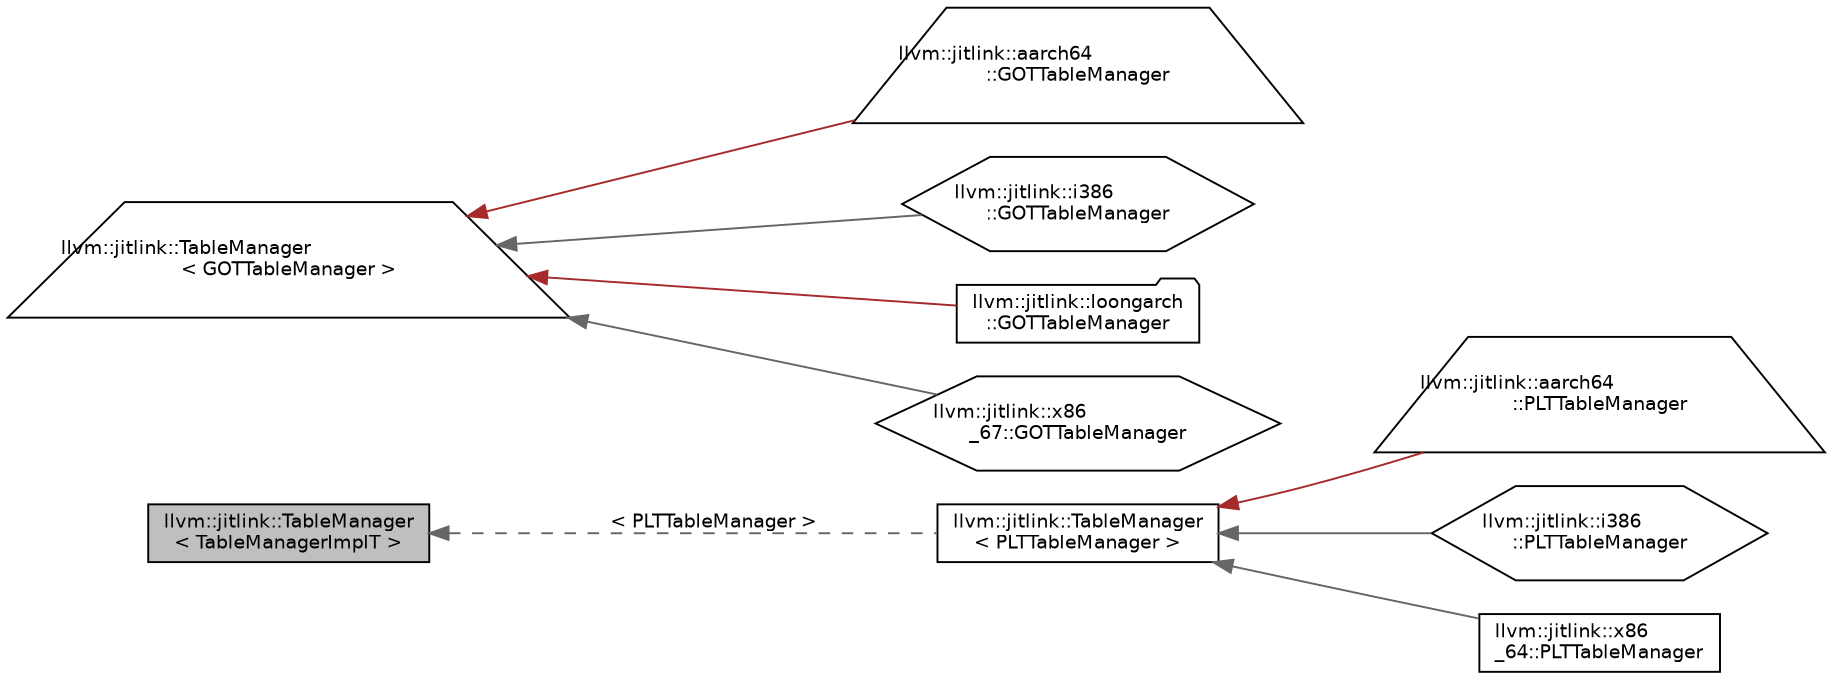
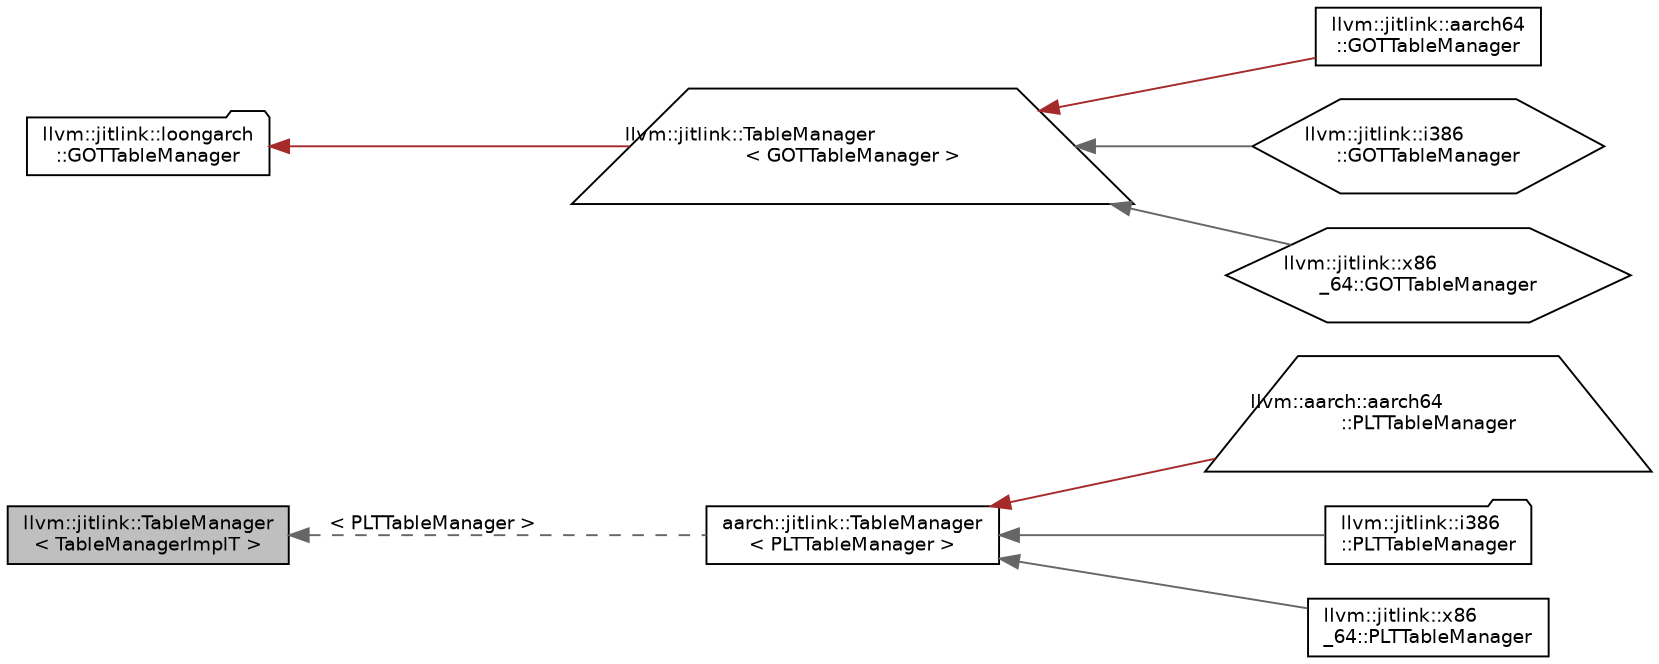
(1078, 65) -> (1428, 37)
(752, 292) -> (460, 146)
(1600, 395) -> (1428, 414)
(1078, 423) -> (1428, 275)
(1078, 533) -> (853, 535)
(1600, 533) -> (1428, 535)
